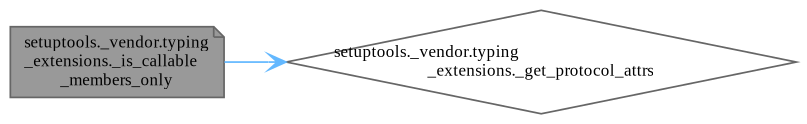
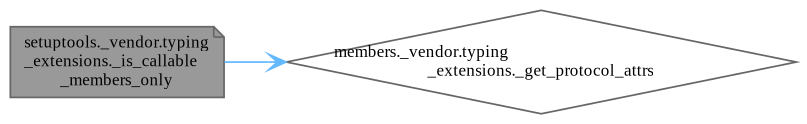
(541, 62) -> (541, 62)
